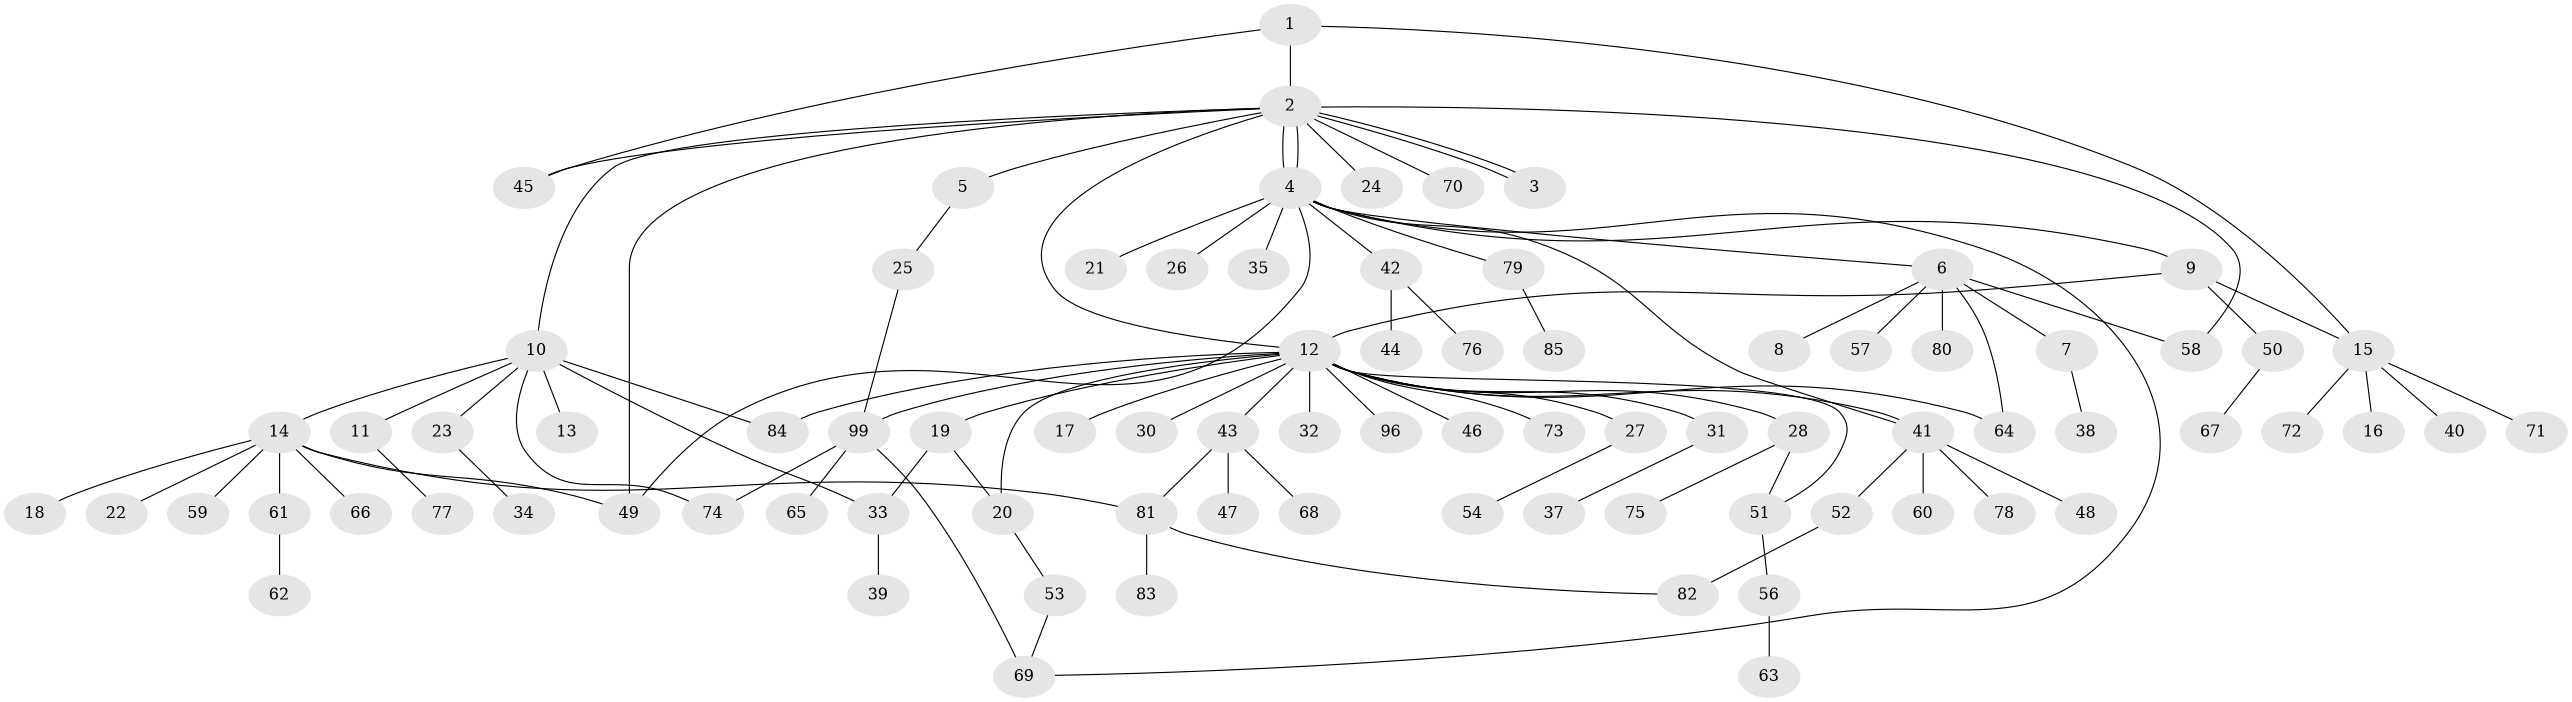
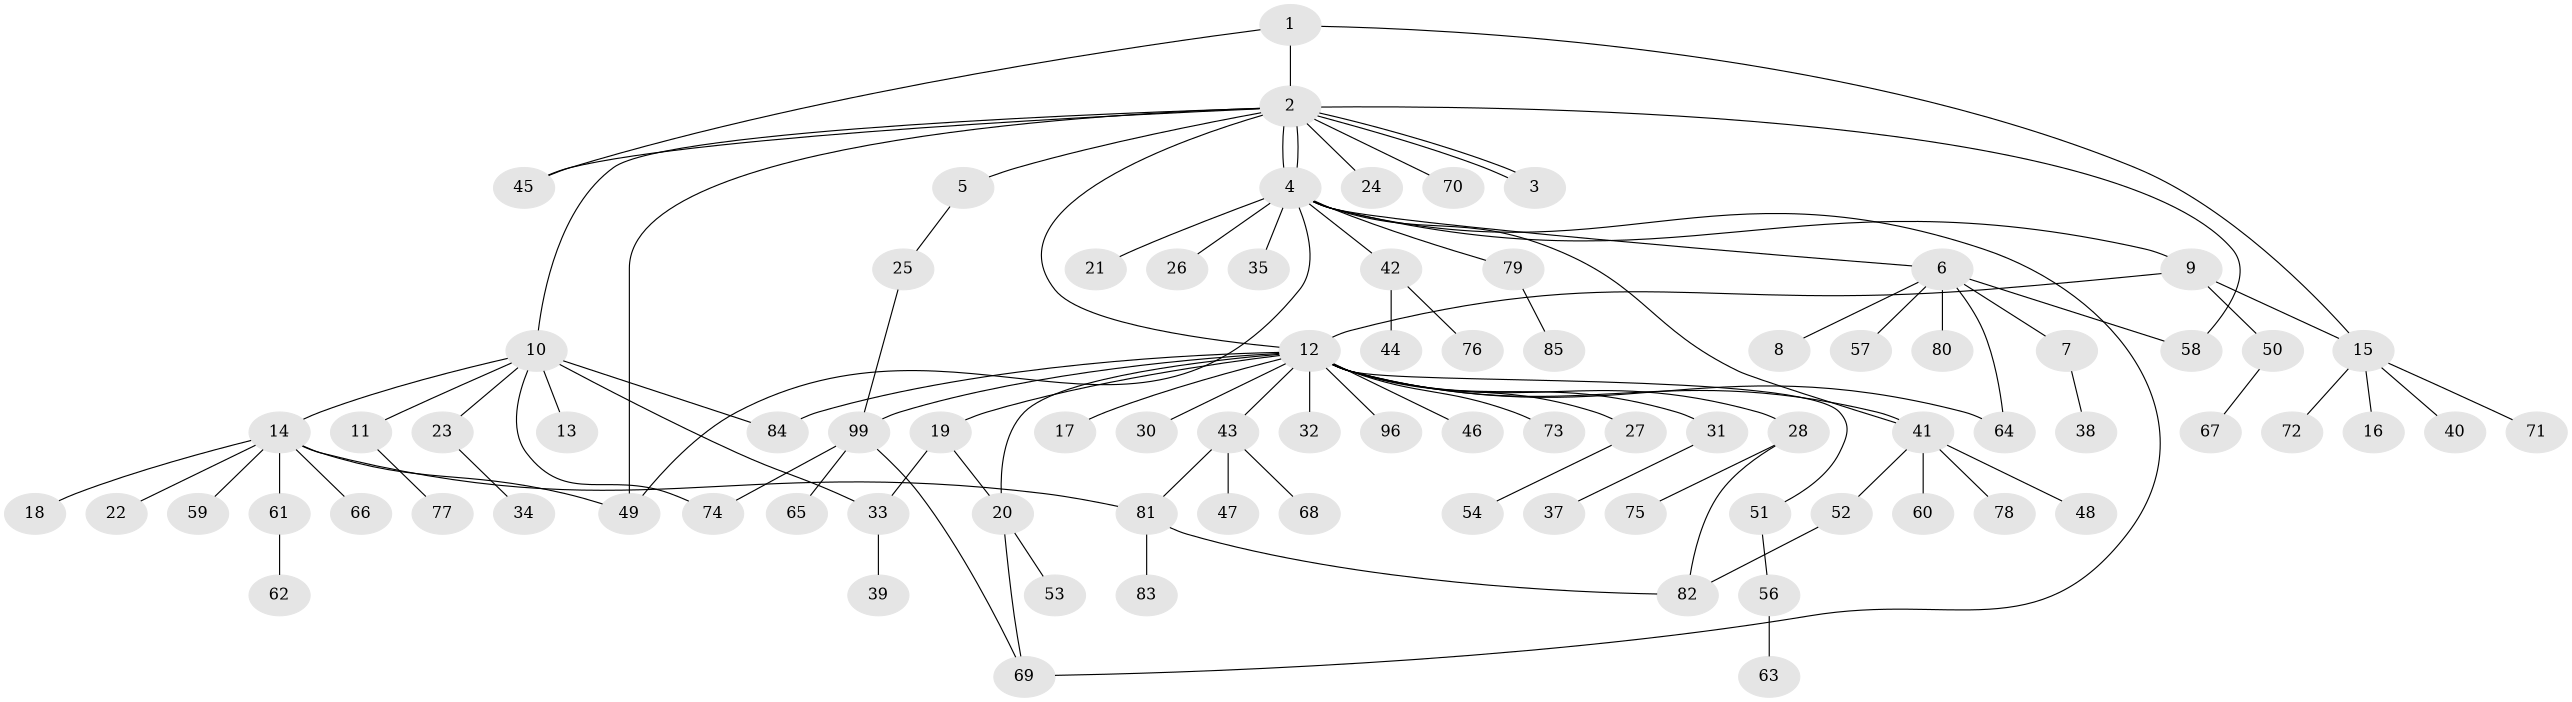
(1780, 473) -> (1716, 499)
(1040, 636) -> (1012, 596)
